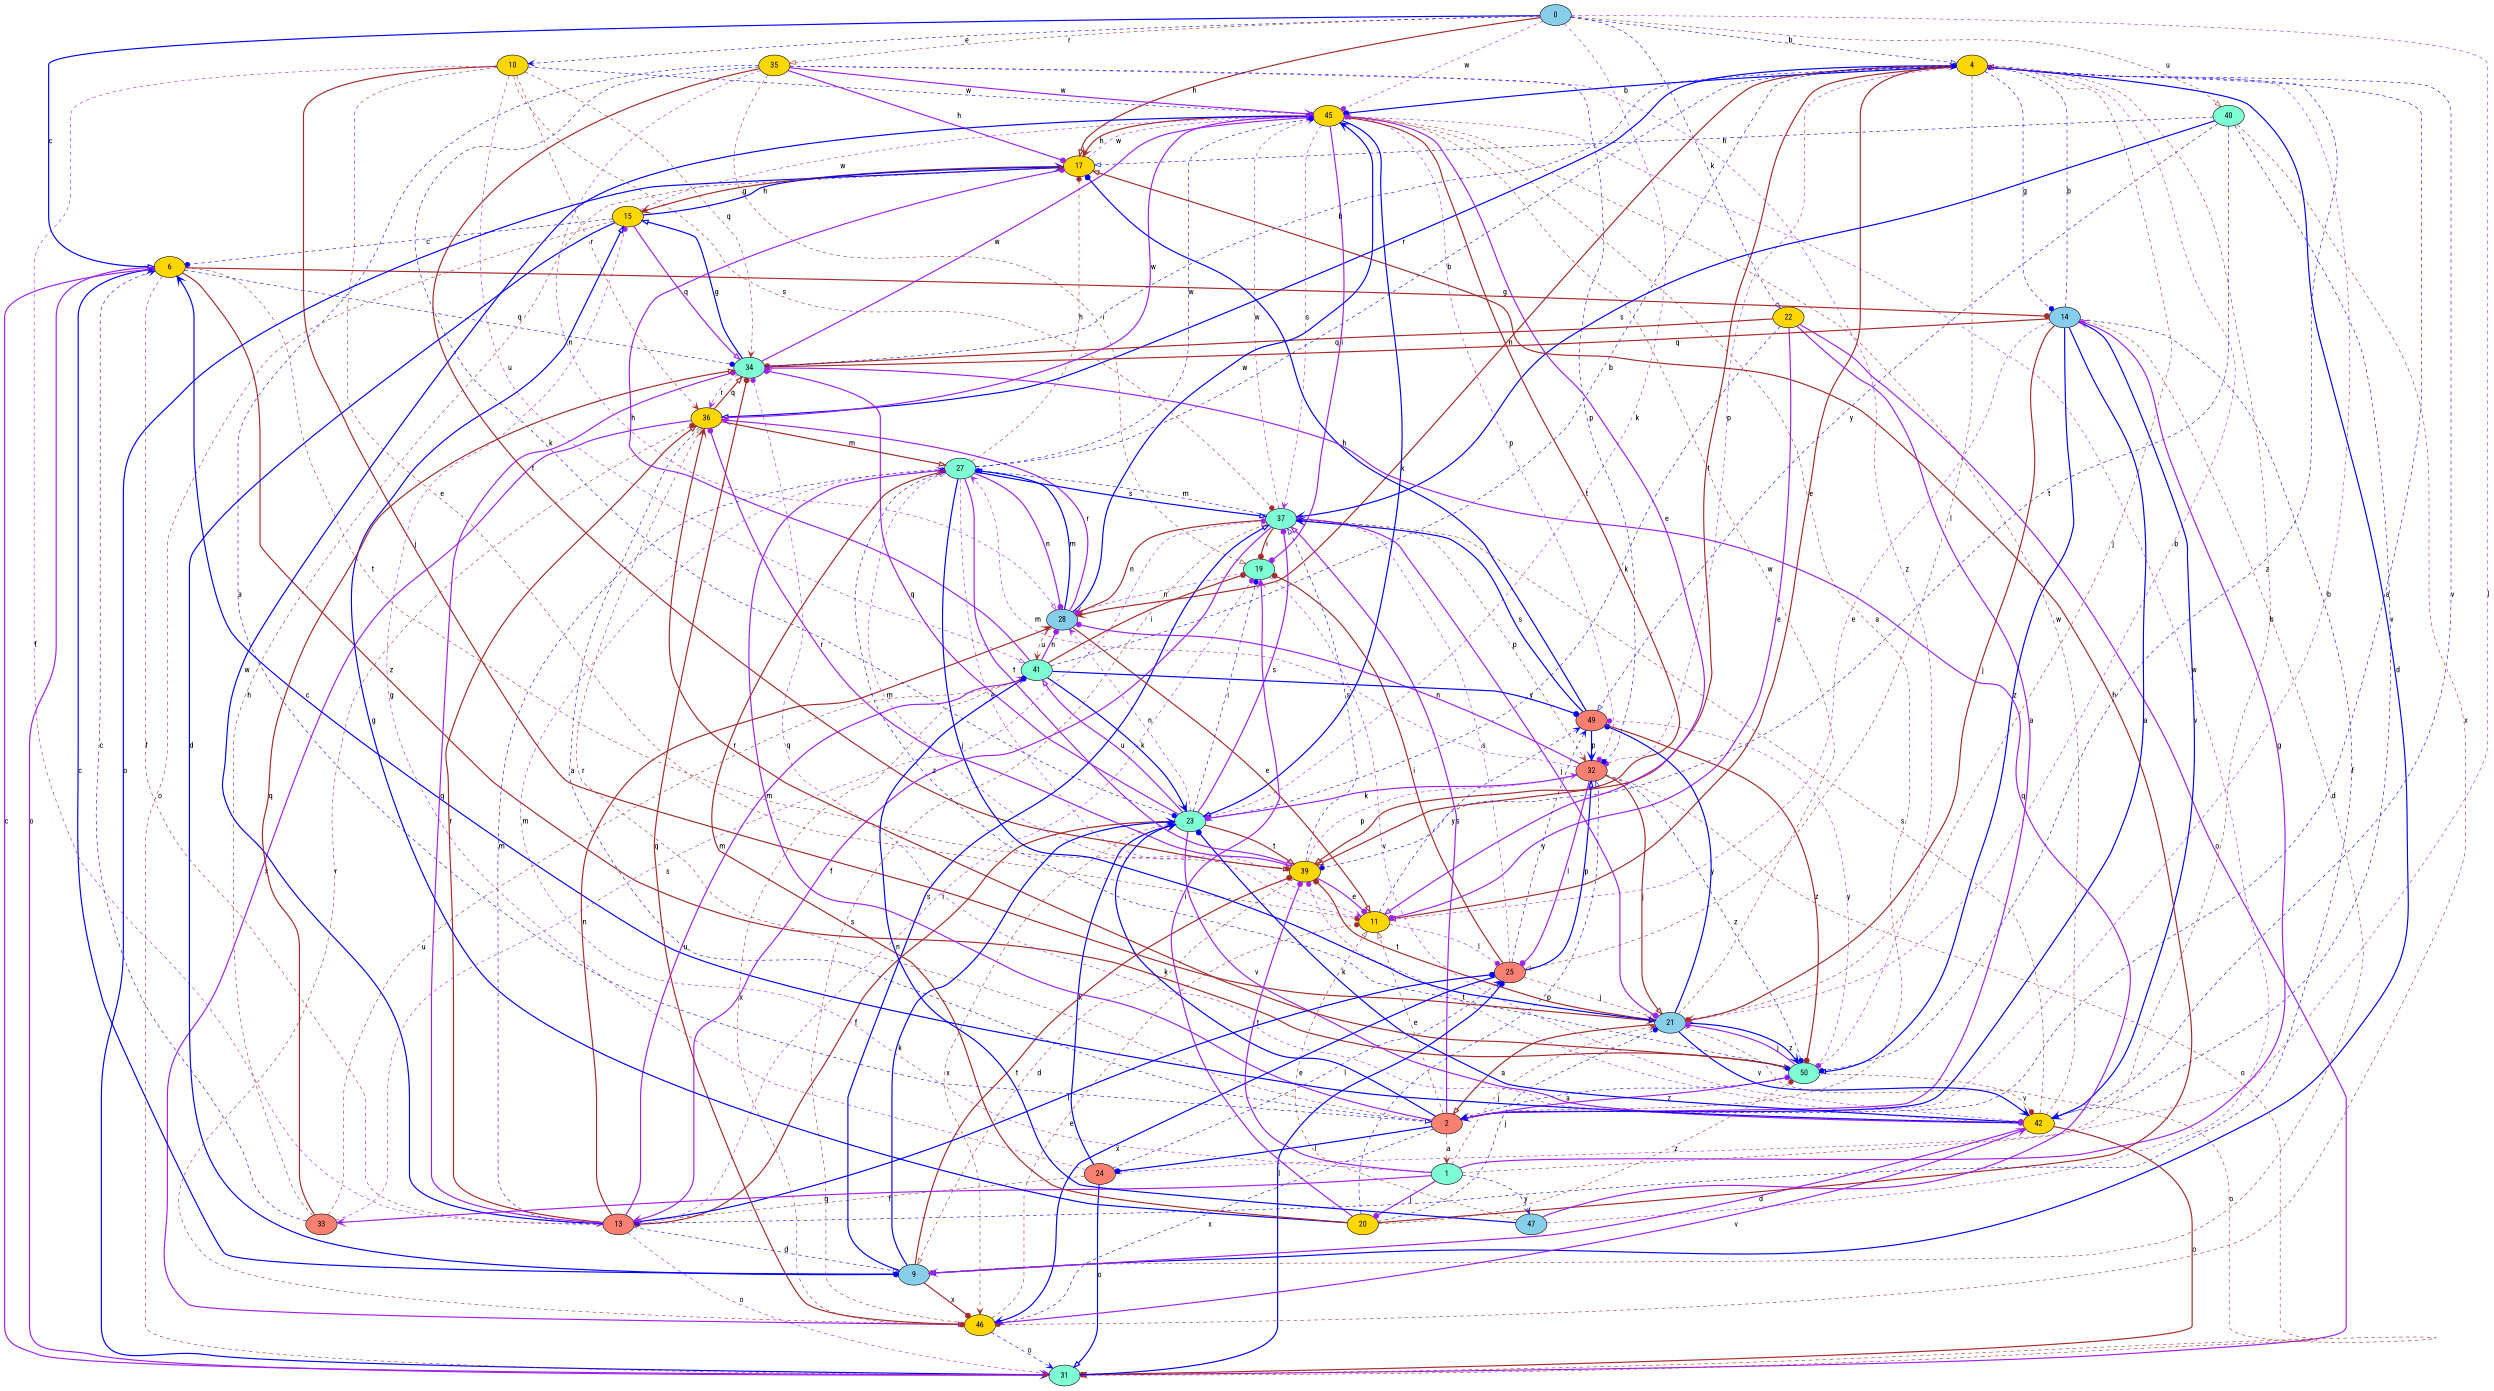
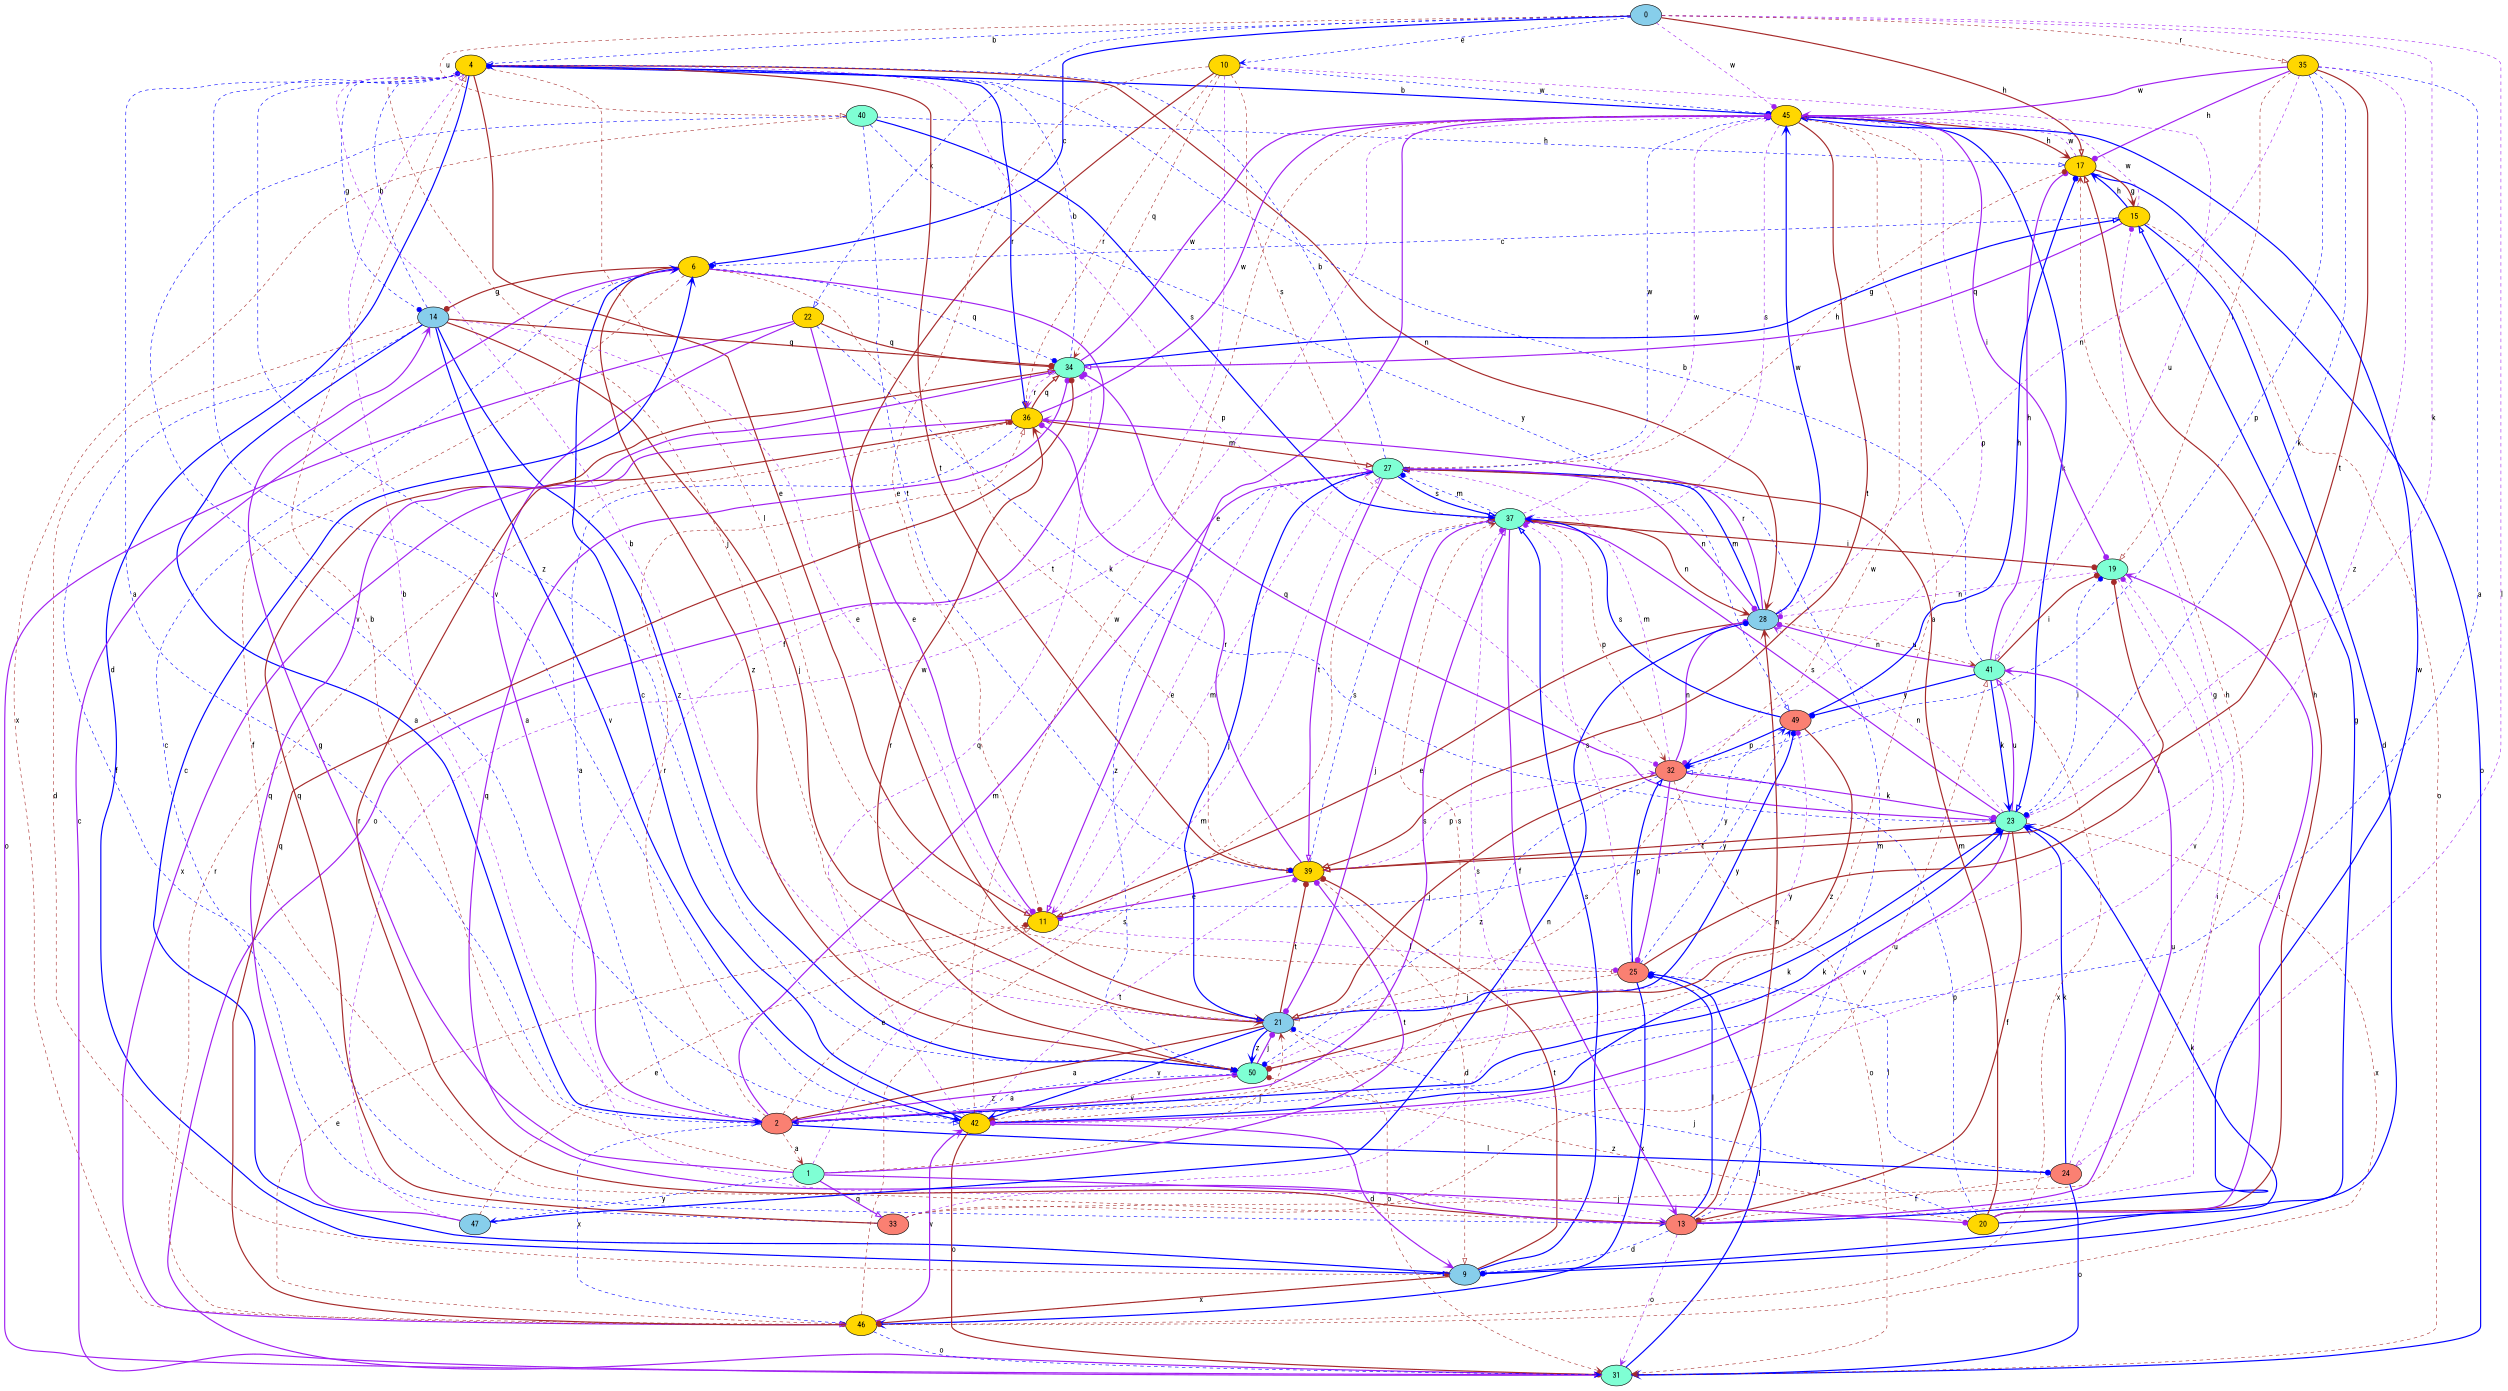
(1023, 1104) -> (1272, 1163)
(887, 1193) -> (850, 1198)
